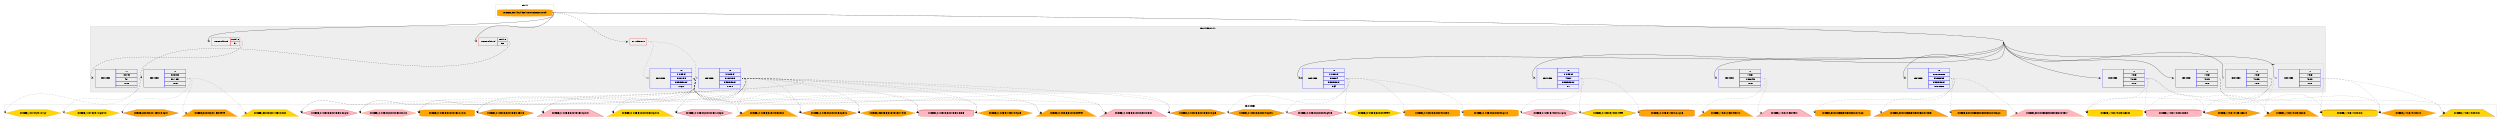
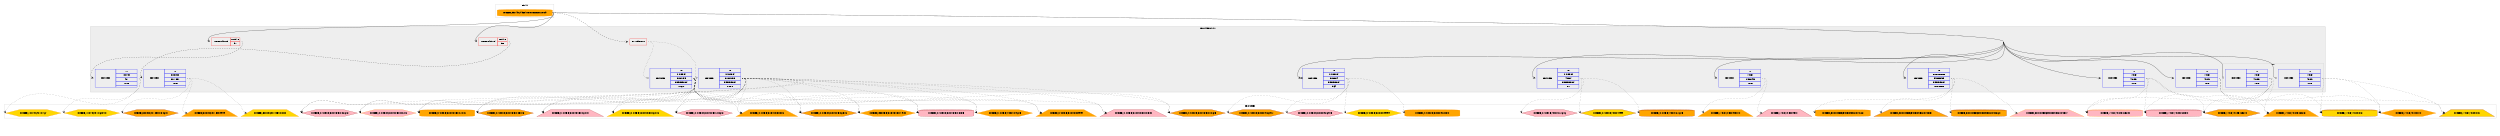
(1491, 113) -> none
(2115, 113) -> (2115, 113)
